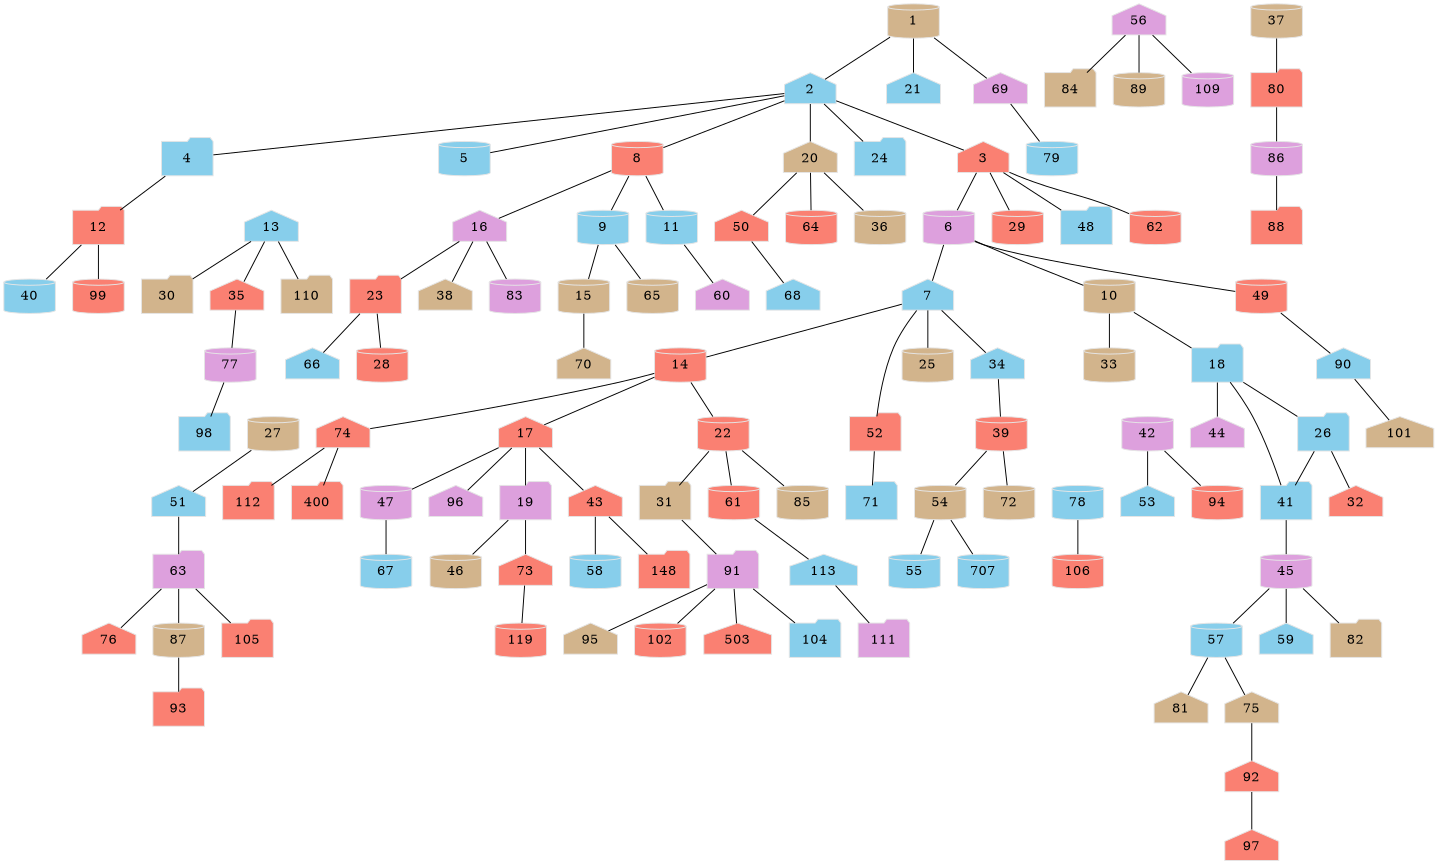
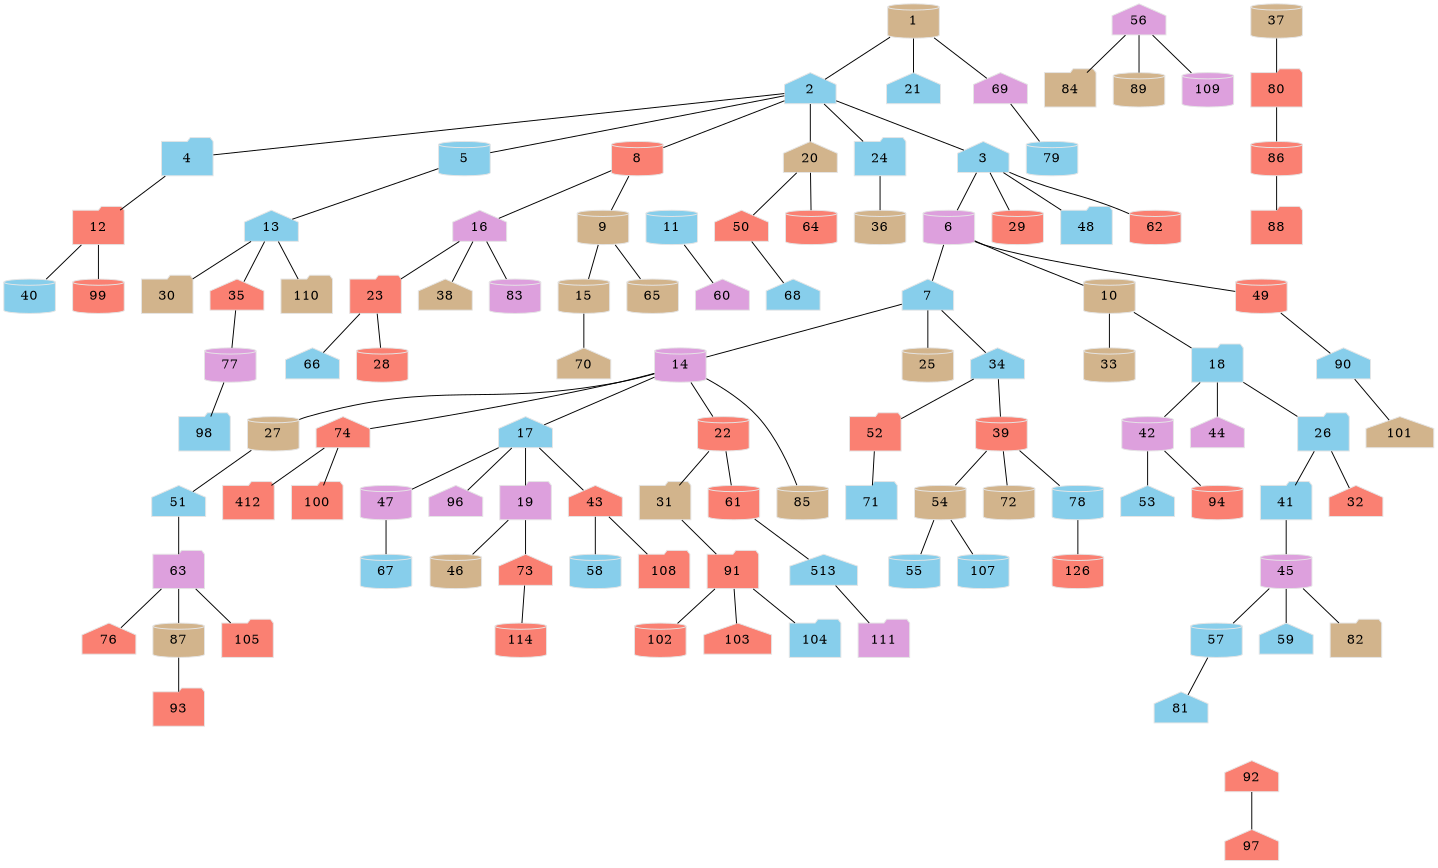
(983, 159) -> (983, 159)
(1277, 159) -> (1277, 159)
(844, 192) -> (880, 193)
(655, 193) -> none
none -> (365, 194)
(603, 227) -> (603, 227)
(889, 360) -> (937, 399)
(680, 365) -> (680, 365)
none -> (476, 395)
(1260, 431) -> (1182, 400)
(526, 434) -> (526, 434)
(763, 468) -> (763, 422)
none -> (1040, 468)
(248, 503) -> (248, 503)
(317, 503) -> (317, 503)
(664, 571) -> (664, 571)
(733, 571) -> (733, 571)
(824, 571) -> (824, 571)
(983, 571) -> (983, 571)
(1078, 571) -> (1078, 571)
(521, 640) -> (521, 640)
(591, 640) -> none
(738, 640) -> (738, 640)
(1181, 709) -> (1181, 709)
(1252, 709) -> none
